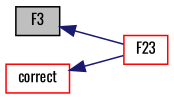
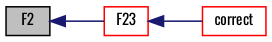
(38, 21) -> (28, 21)
(104, 61) -> (183, 21)
